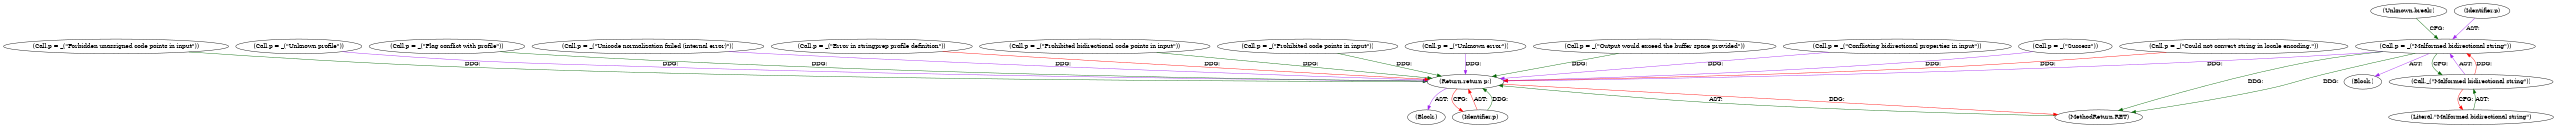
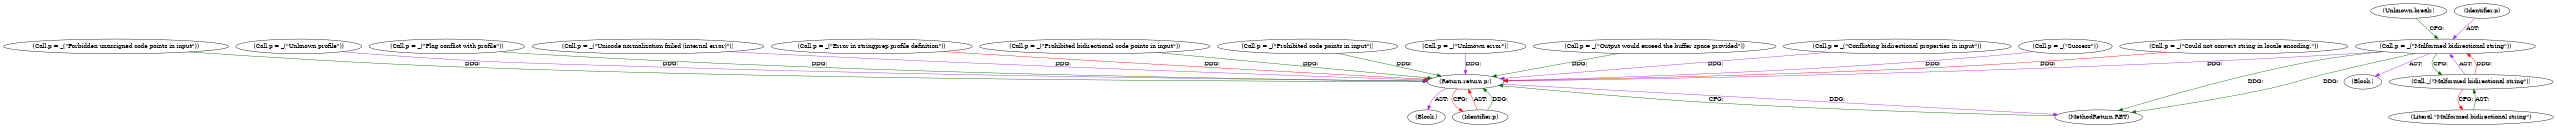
(1717, 99) -> (1717, 99)
(1778, 99) -> (1778, 99)
